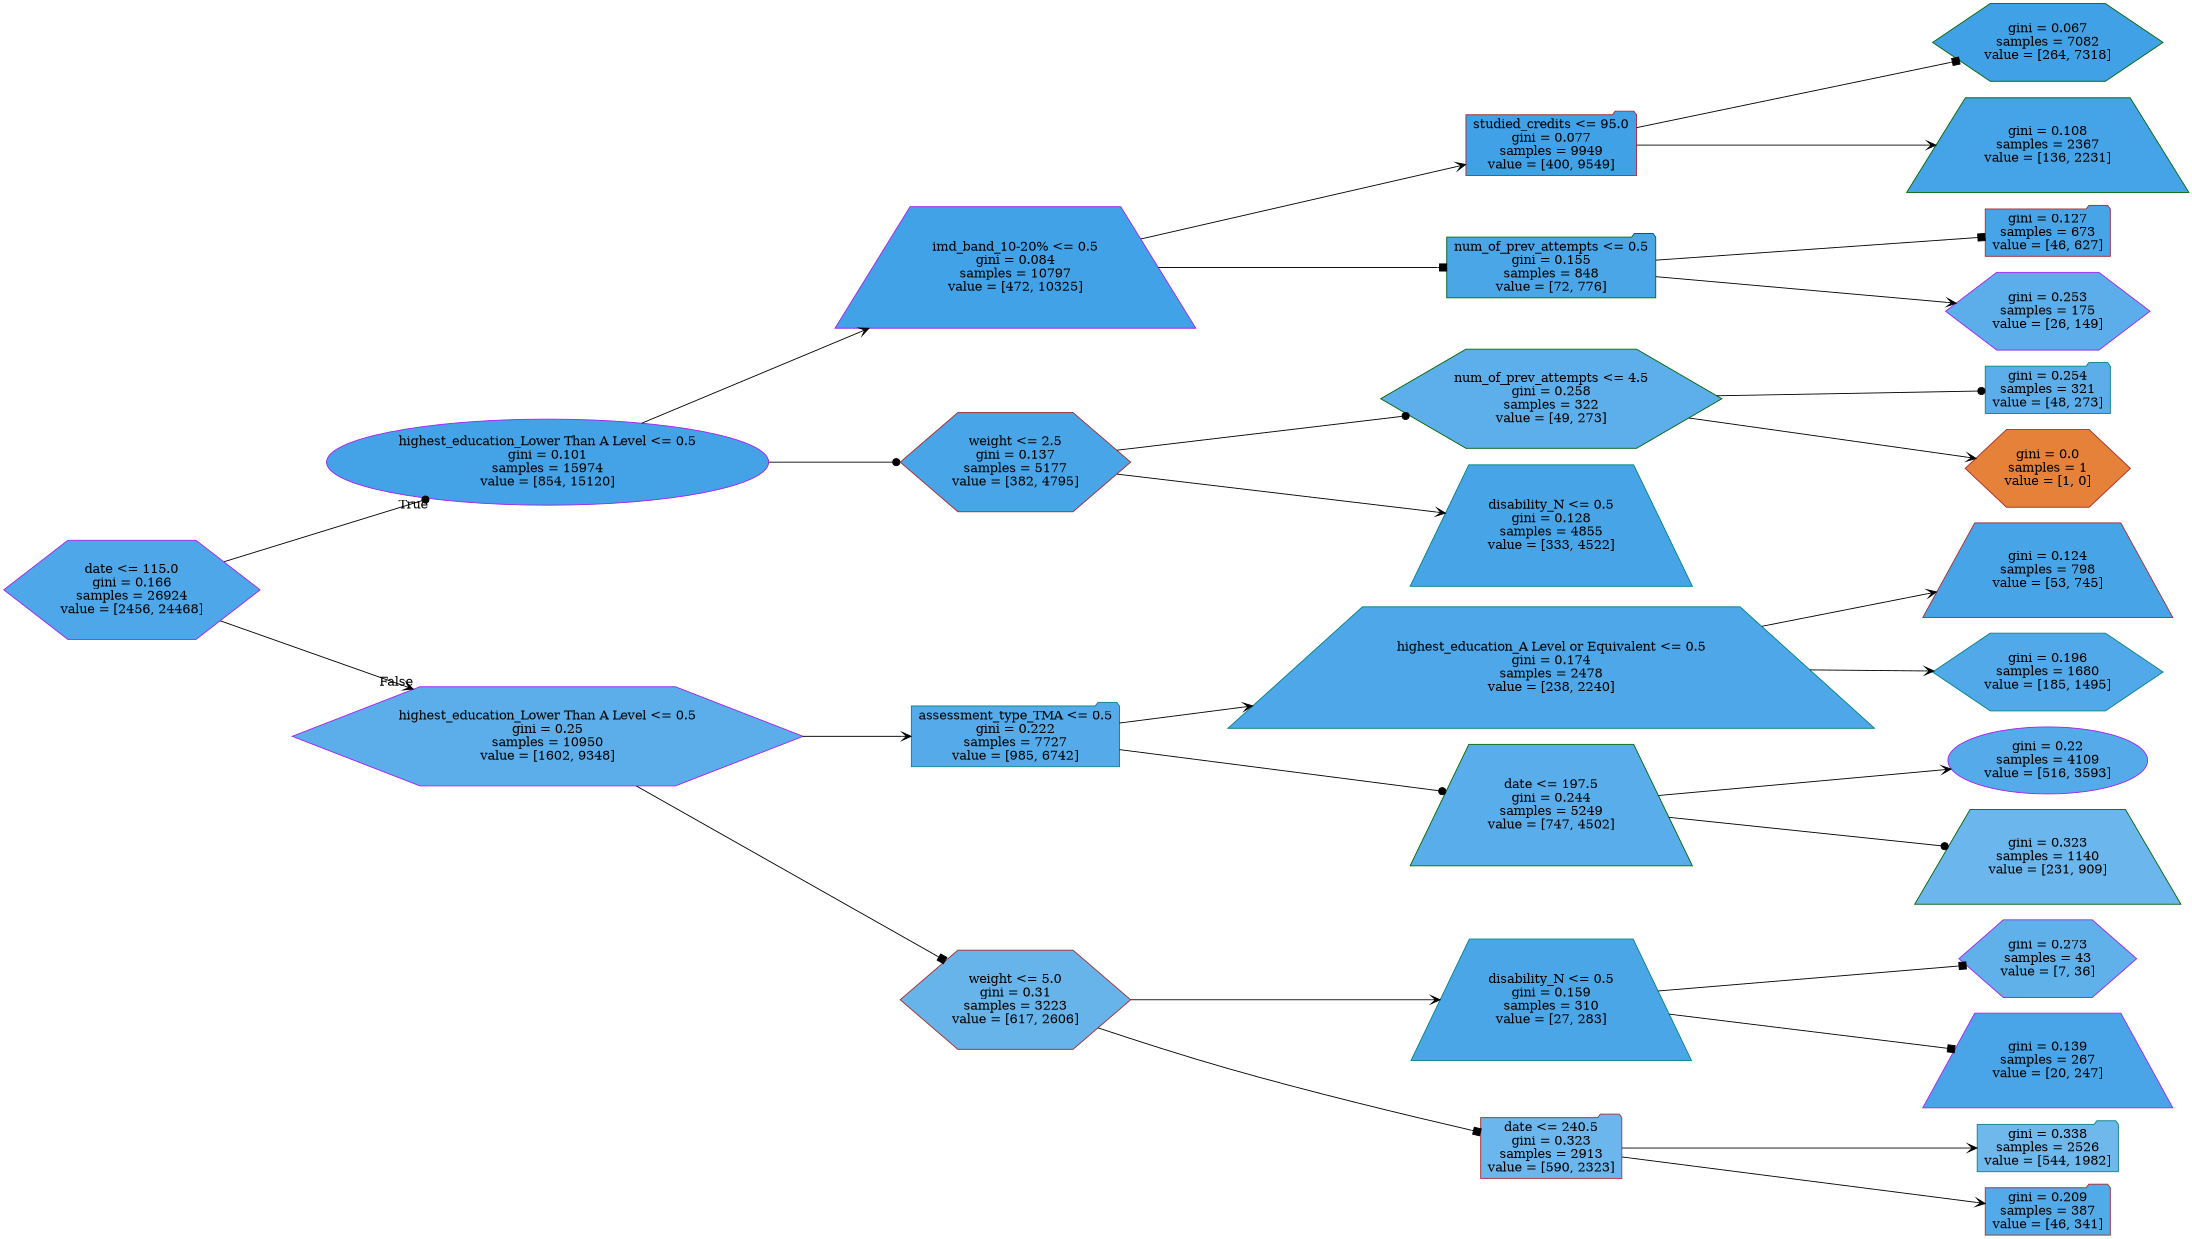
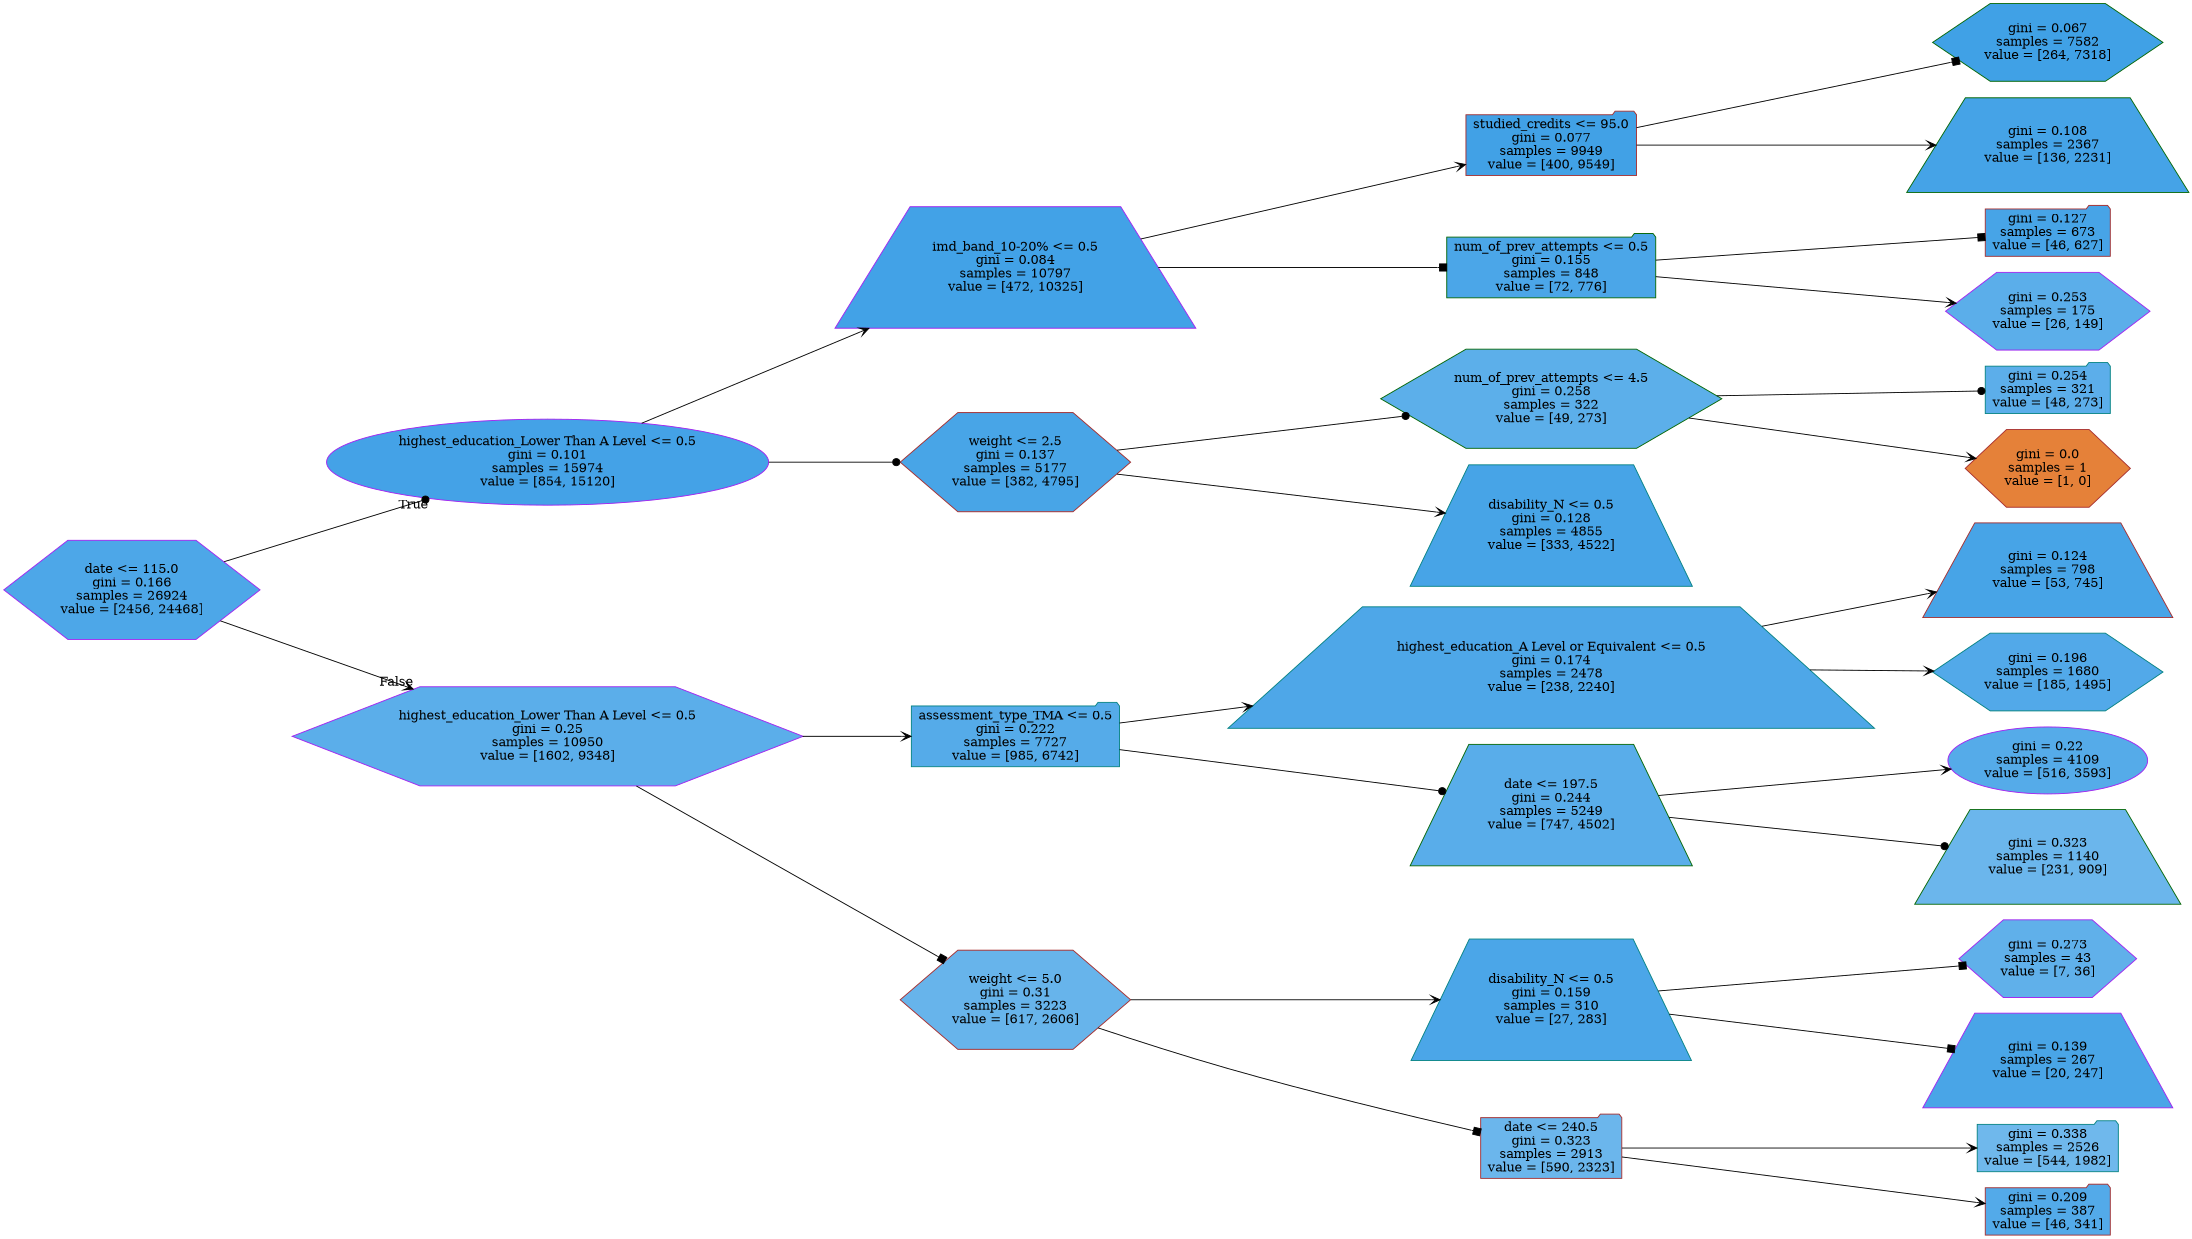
(2048, 42) -> (2048, 42)
